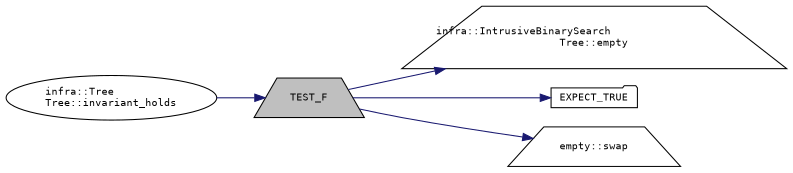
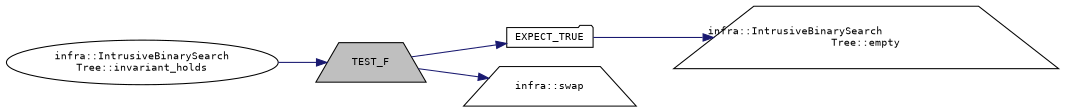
(392, 80) -> (648, 37)
(111, 98) -> (142, 62)
(594, 147) -> (550, 86)
